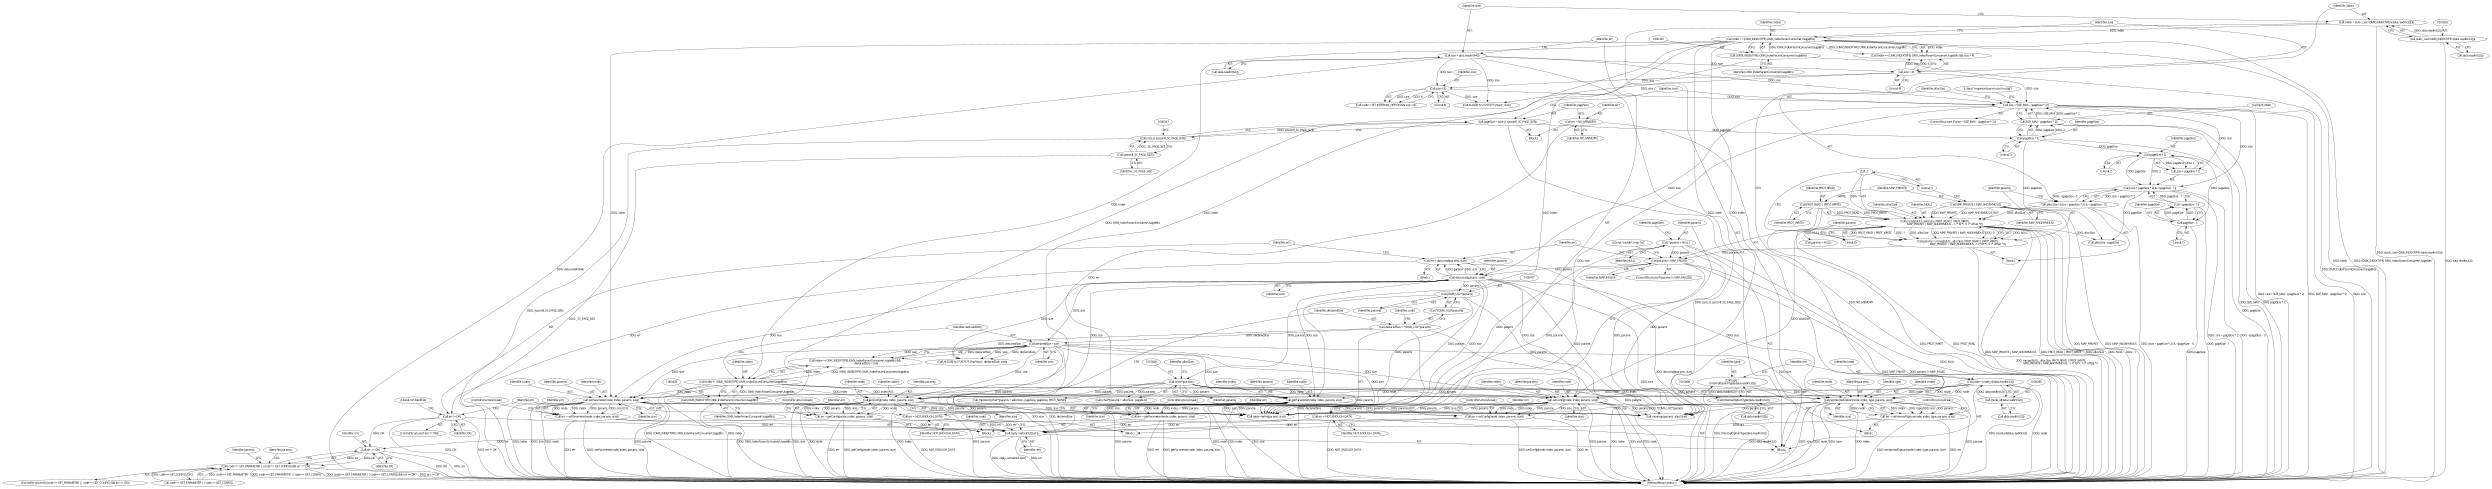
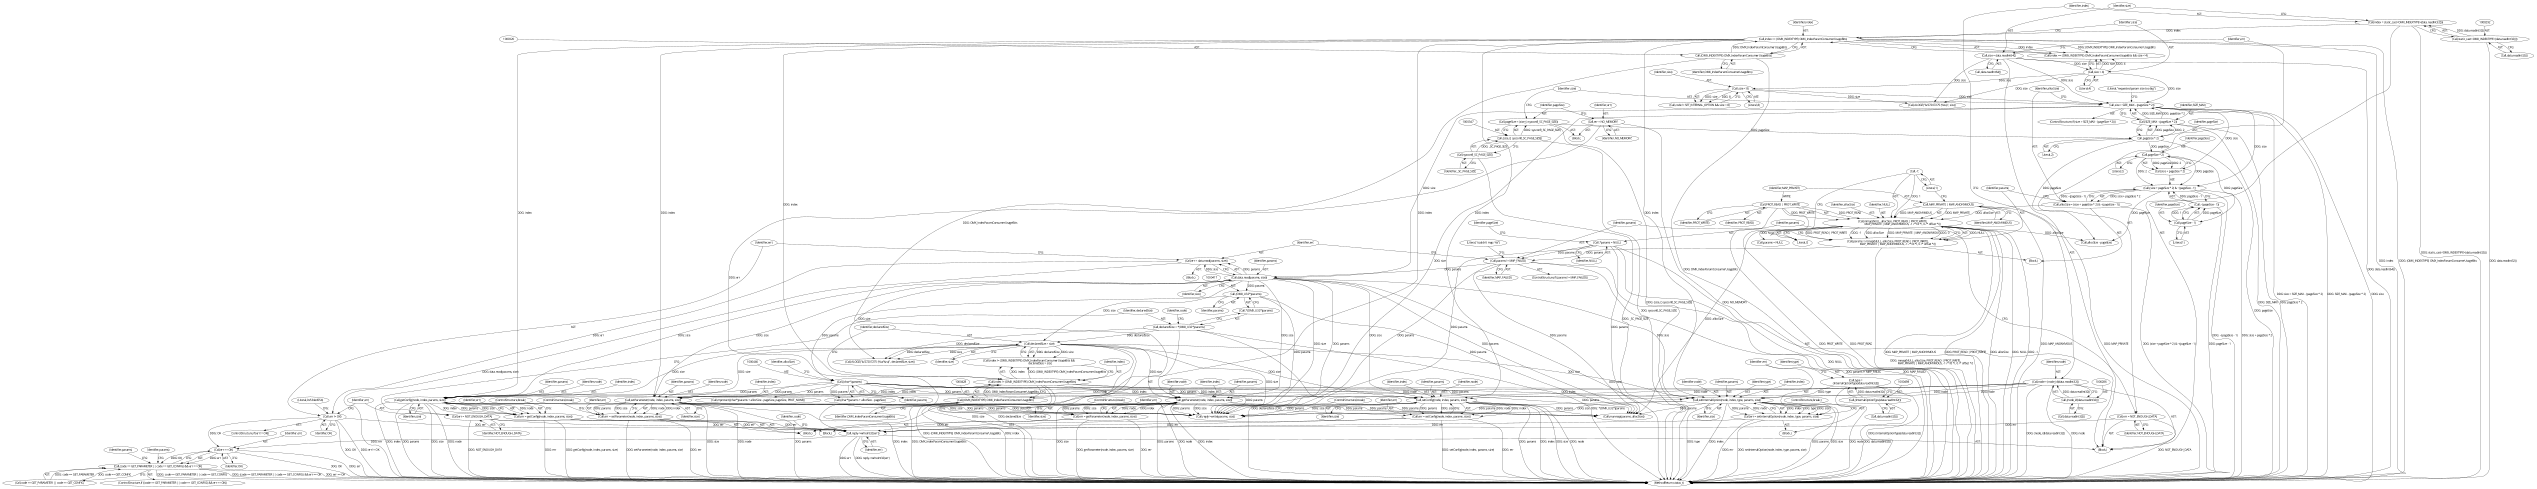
(1440, 68) -> none
(2262, 105) -> (2193, 105)
(1820, 196) -> (1756, 212)
(2158, 476) -> none
